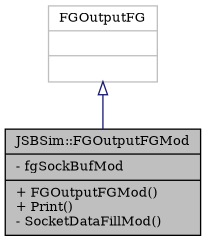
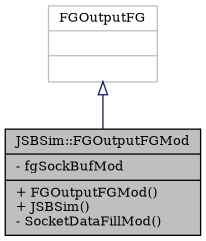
(45, 207) -> (53, 207)
